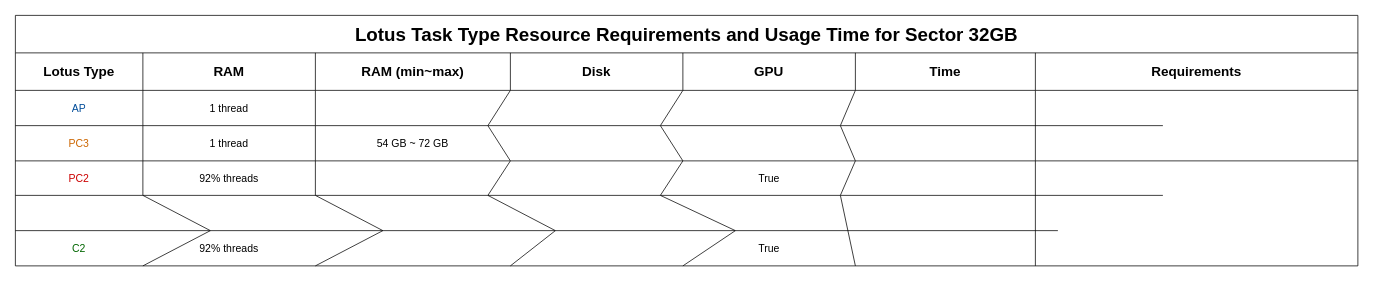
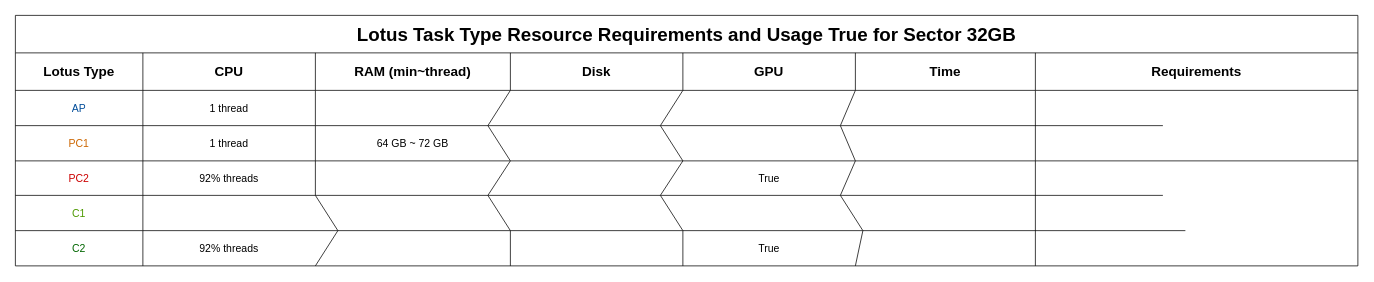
(687, 34) -> (687, 34)
(229, 72) -> (229, 72)
(413, 72) -> (413, 72)
(79, 144) -> (79, 144)
(413, 144) -> (413, 144)
none -> (79, 213)
